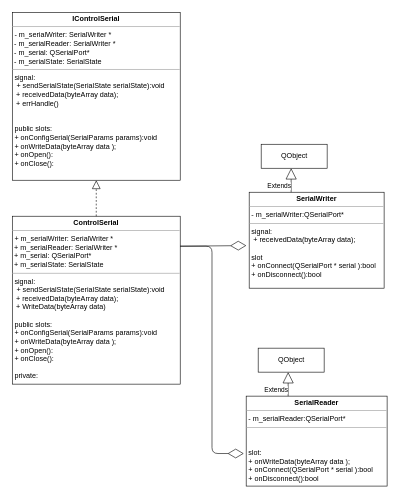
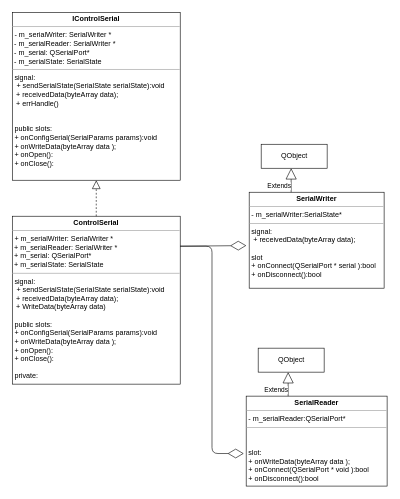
(320, 223) -> (320, 223)
(317, 422) -> (313, 422)
